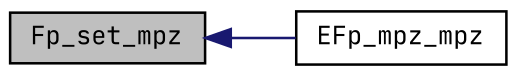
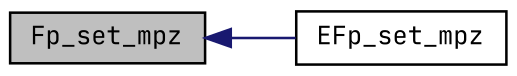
(401, 38) -> (401, 38)
